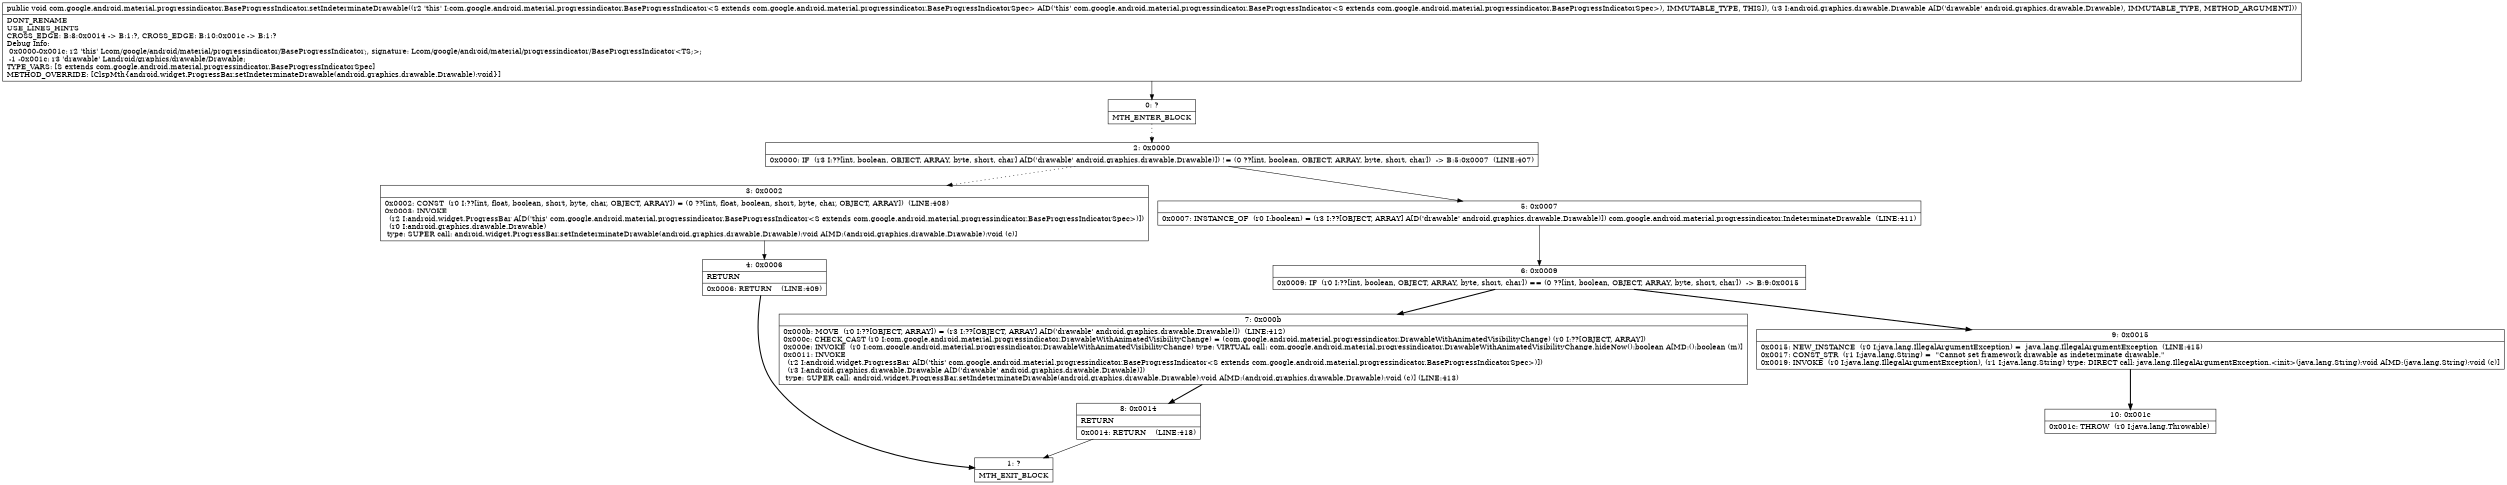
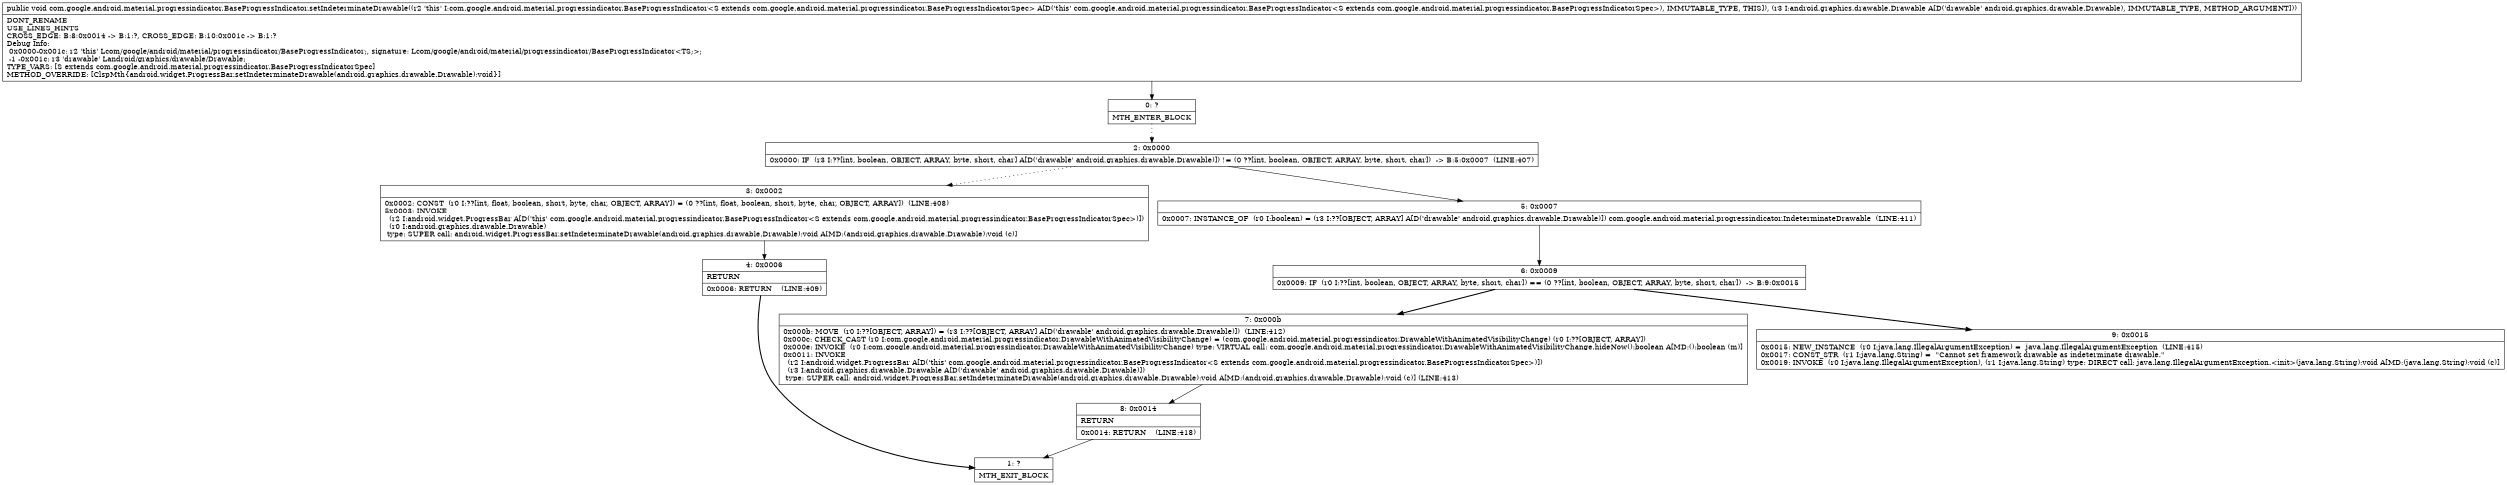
(418, 211) -> (418, 211)
(1188, 393) -> (1188, 393)
(2130, 421) -> none
